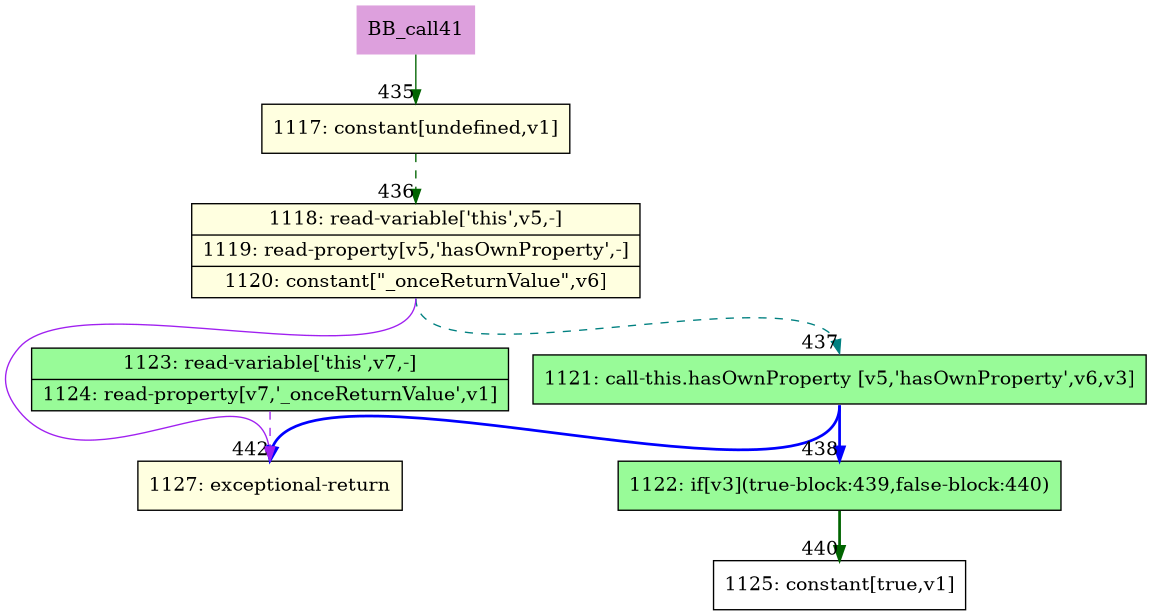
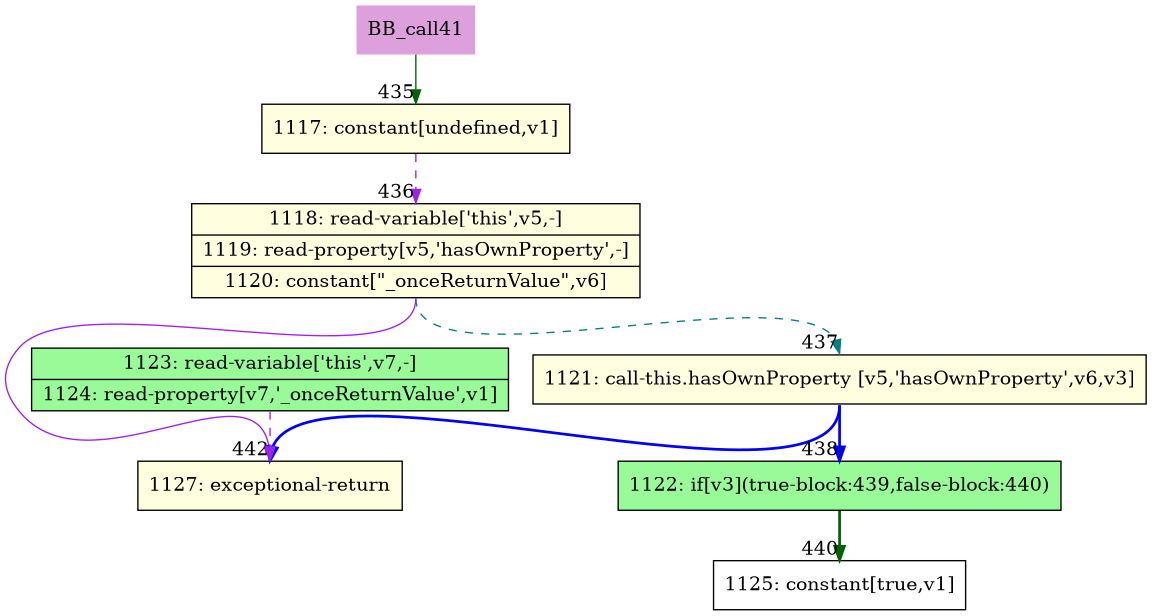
(416, 172) -> (416, 172)
(840, 379) -> (840, 379)
